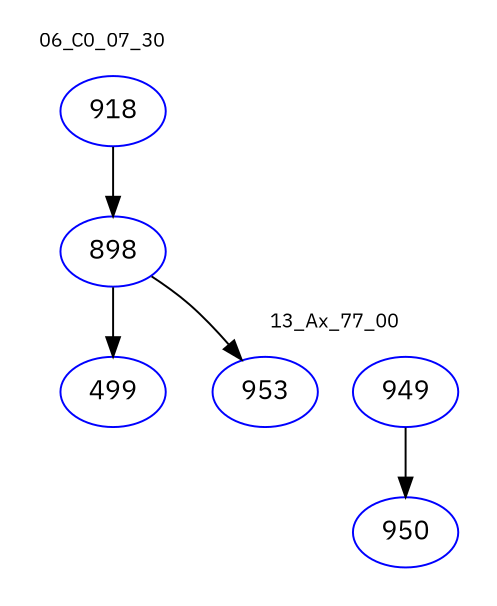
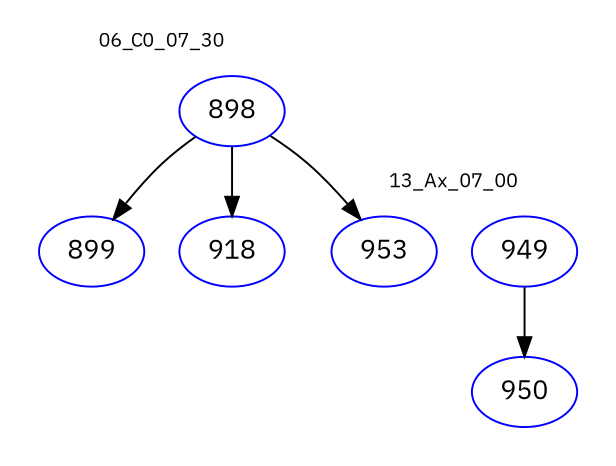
(113, 172) -> (232, 172)
(335, 323) -> (454, 182)
(113, 392) -> (92, 252)
